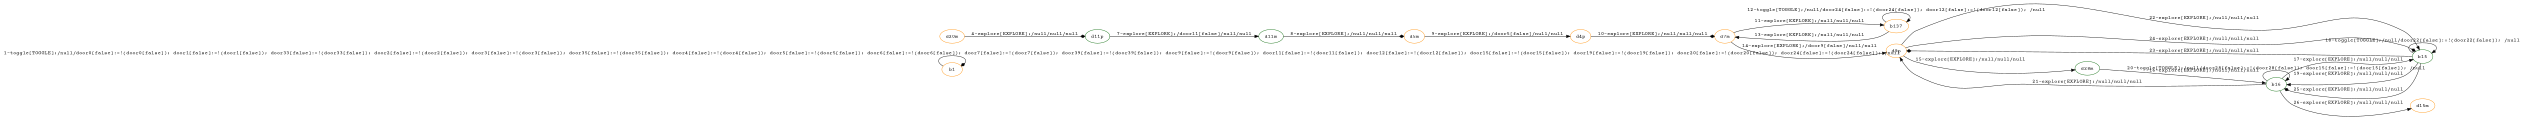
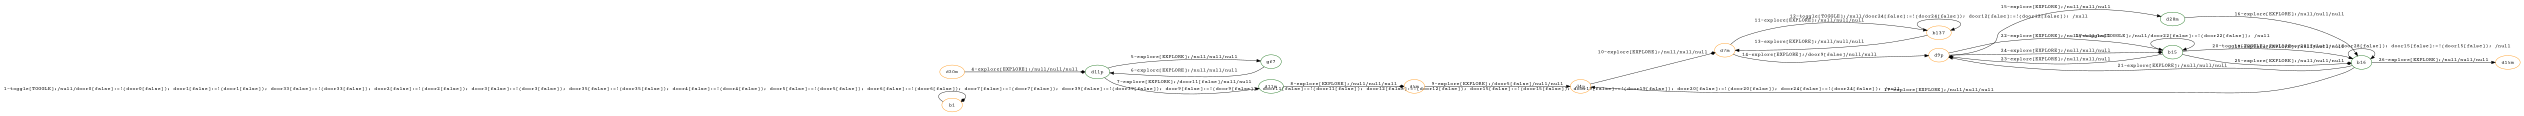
none -> (1271, 62)
(2344, 62) -> (1976, 92)
